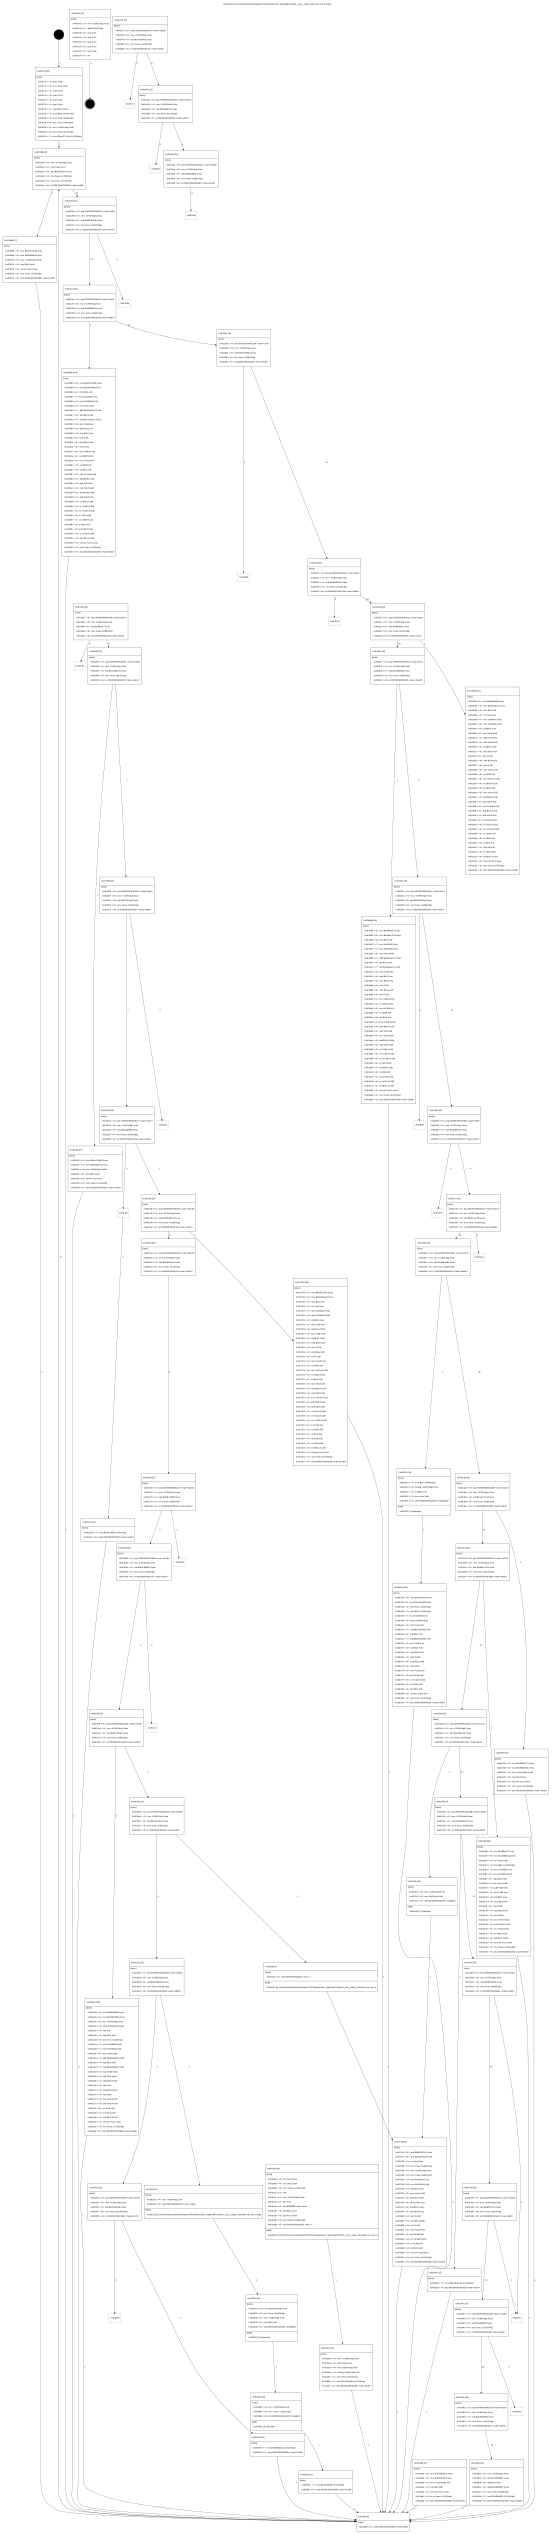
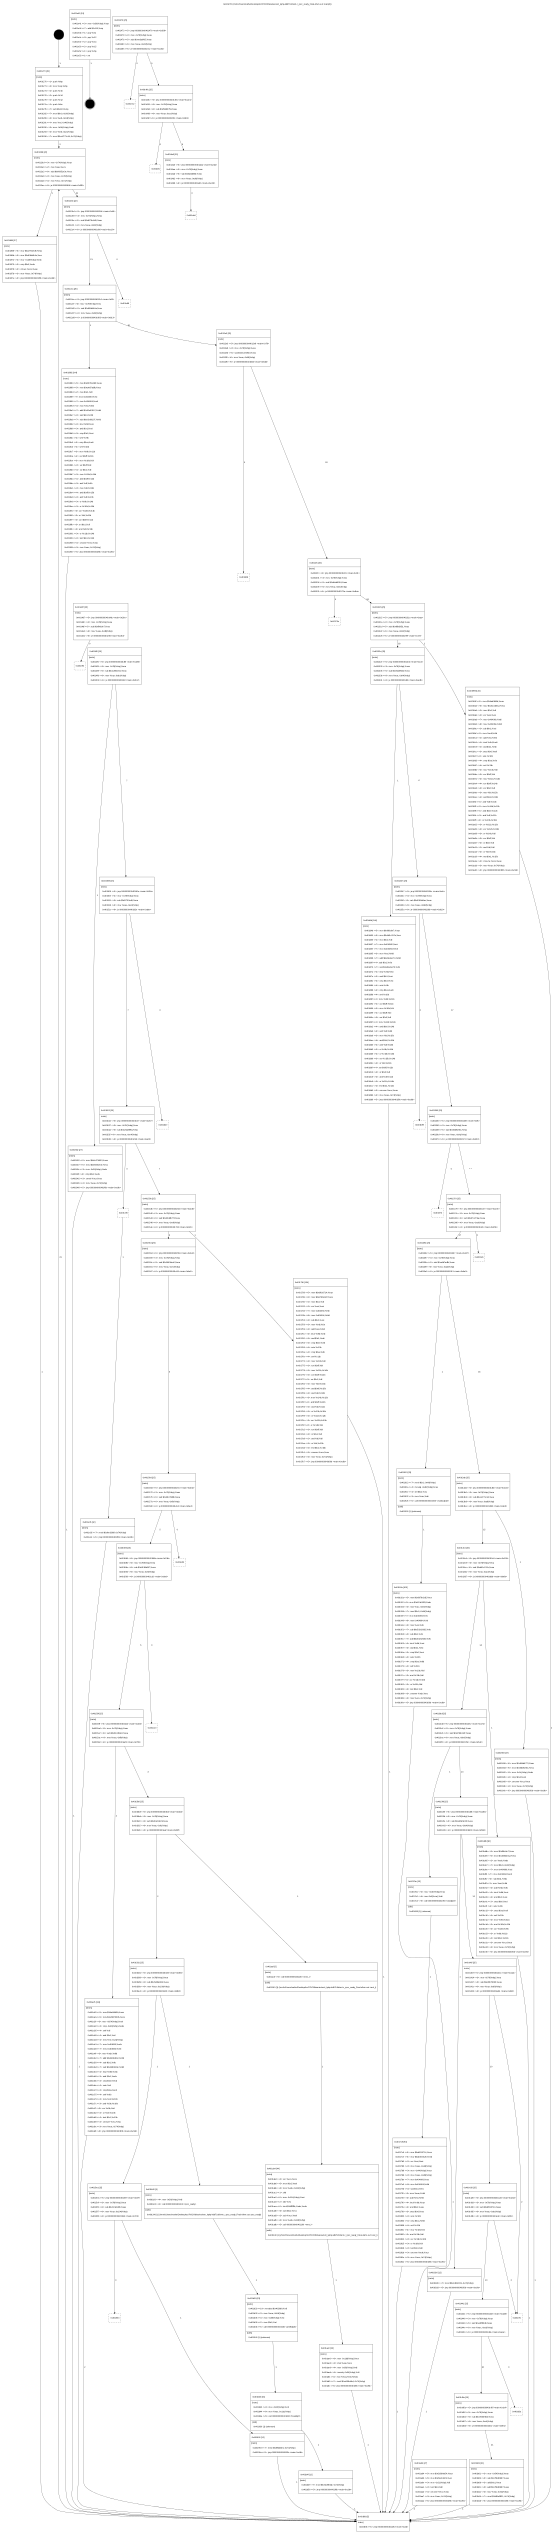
(107, 643) -> none
none -> (550, 1742)
(359, 2065) -> (321, 2077)
